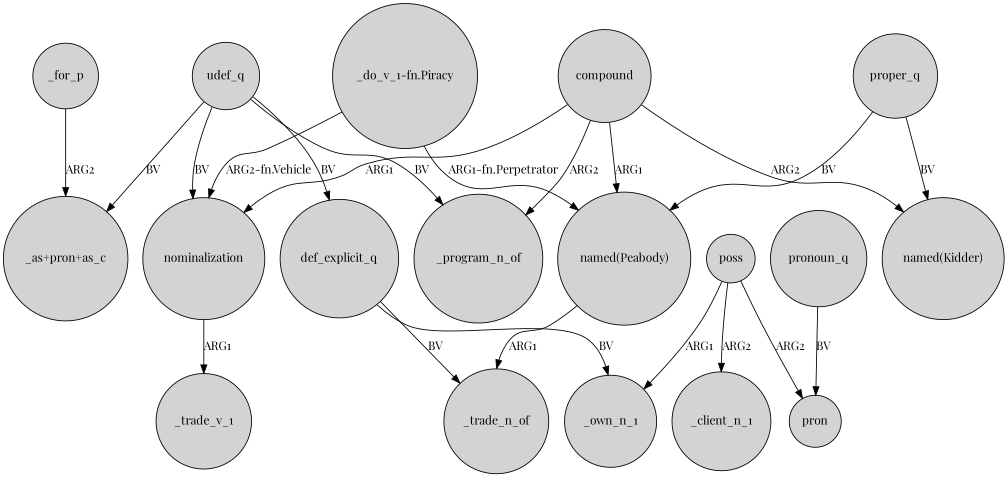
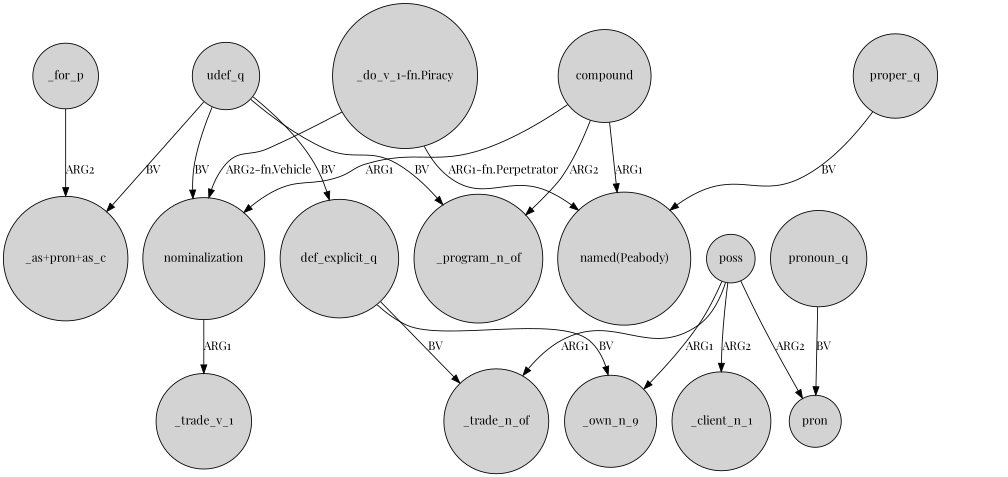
(943, 259) -> none
(553, 323) -> (634, 336)
(611, 421) -> (611, 421)
